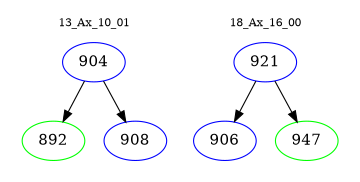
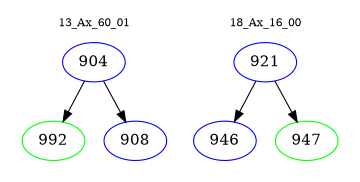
(94, 23) -> (94, 23)
(53, 141) -> (53, 141)
(225, 141) -> (225, 141)
